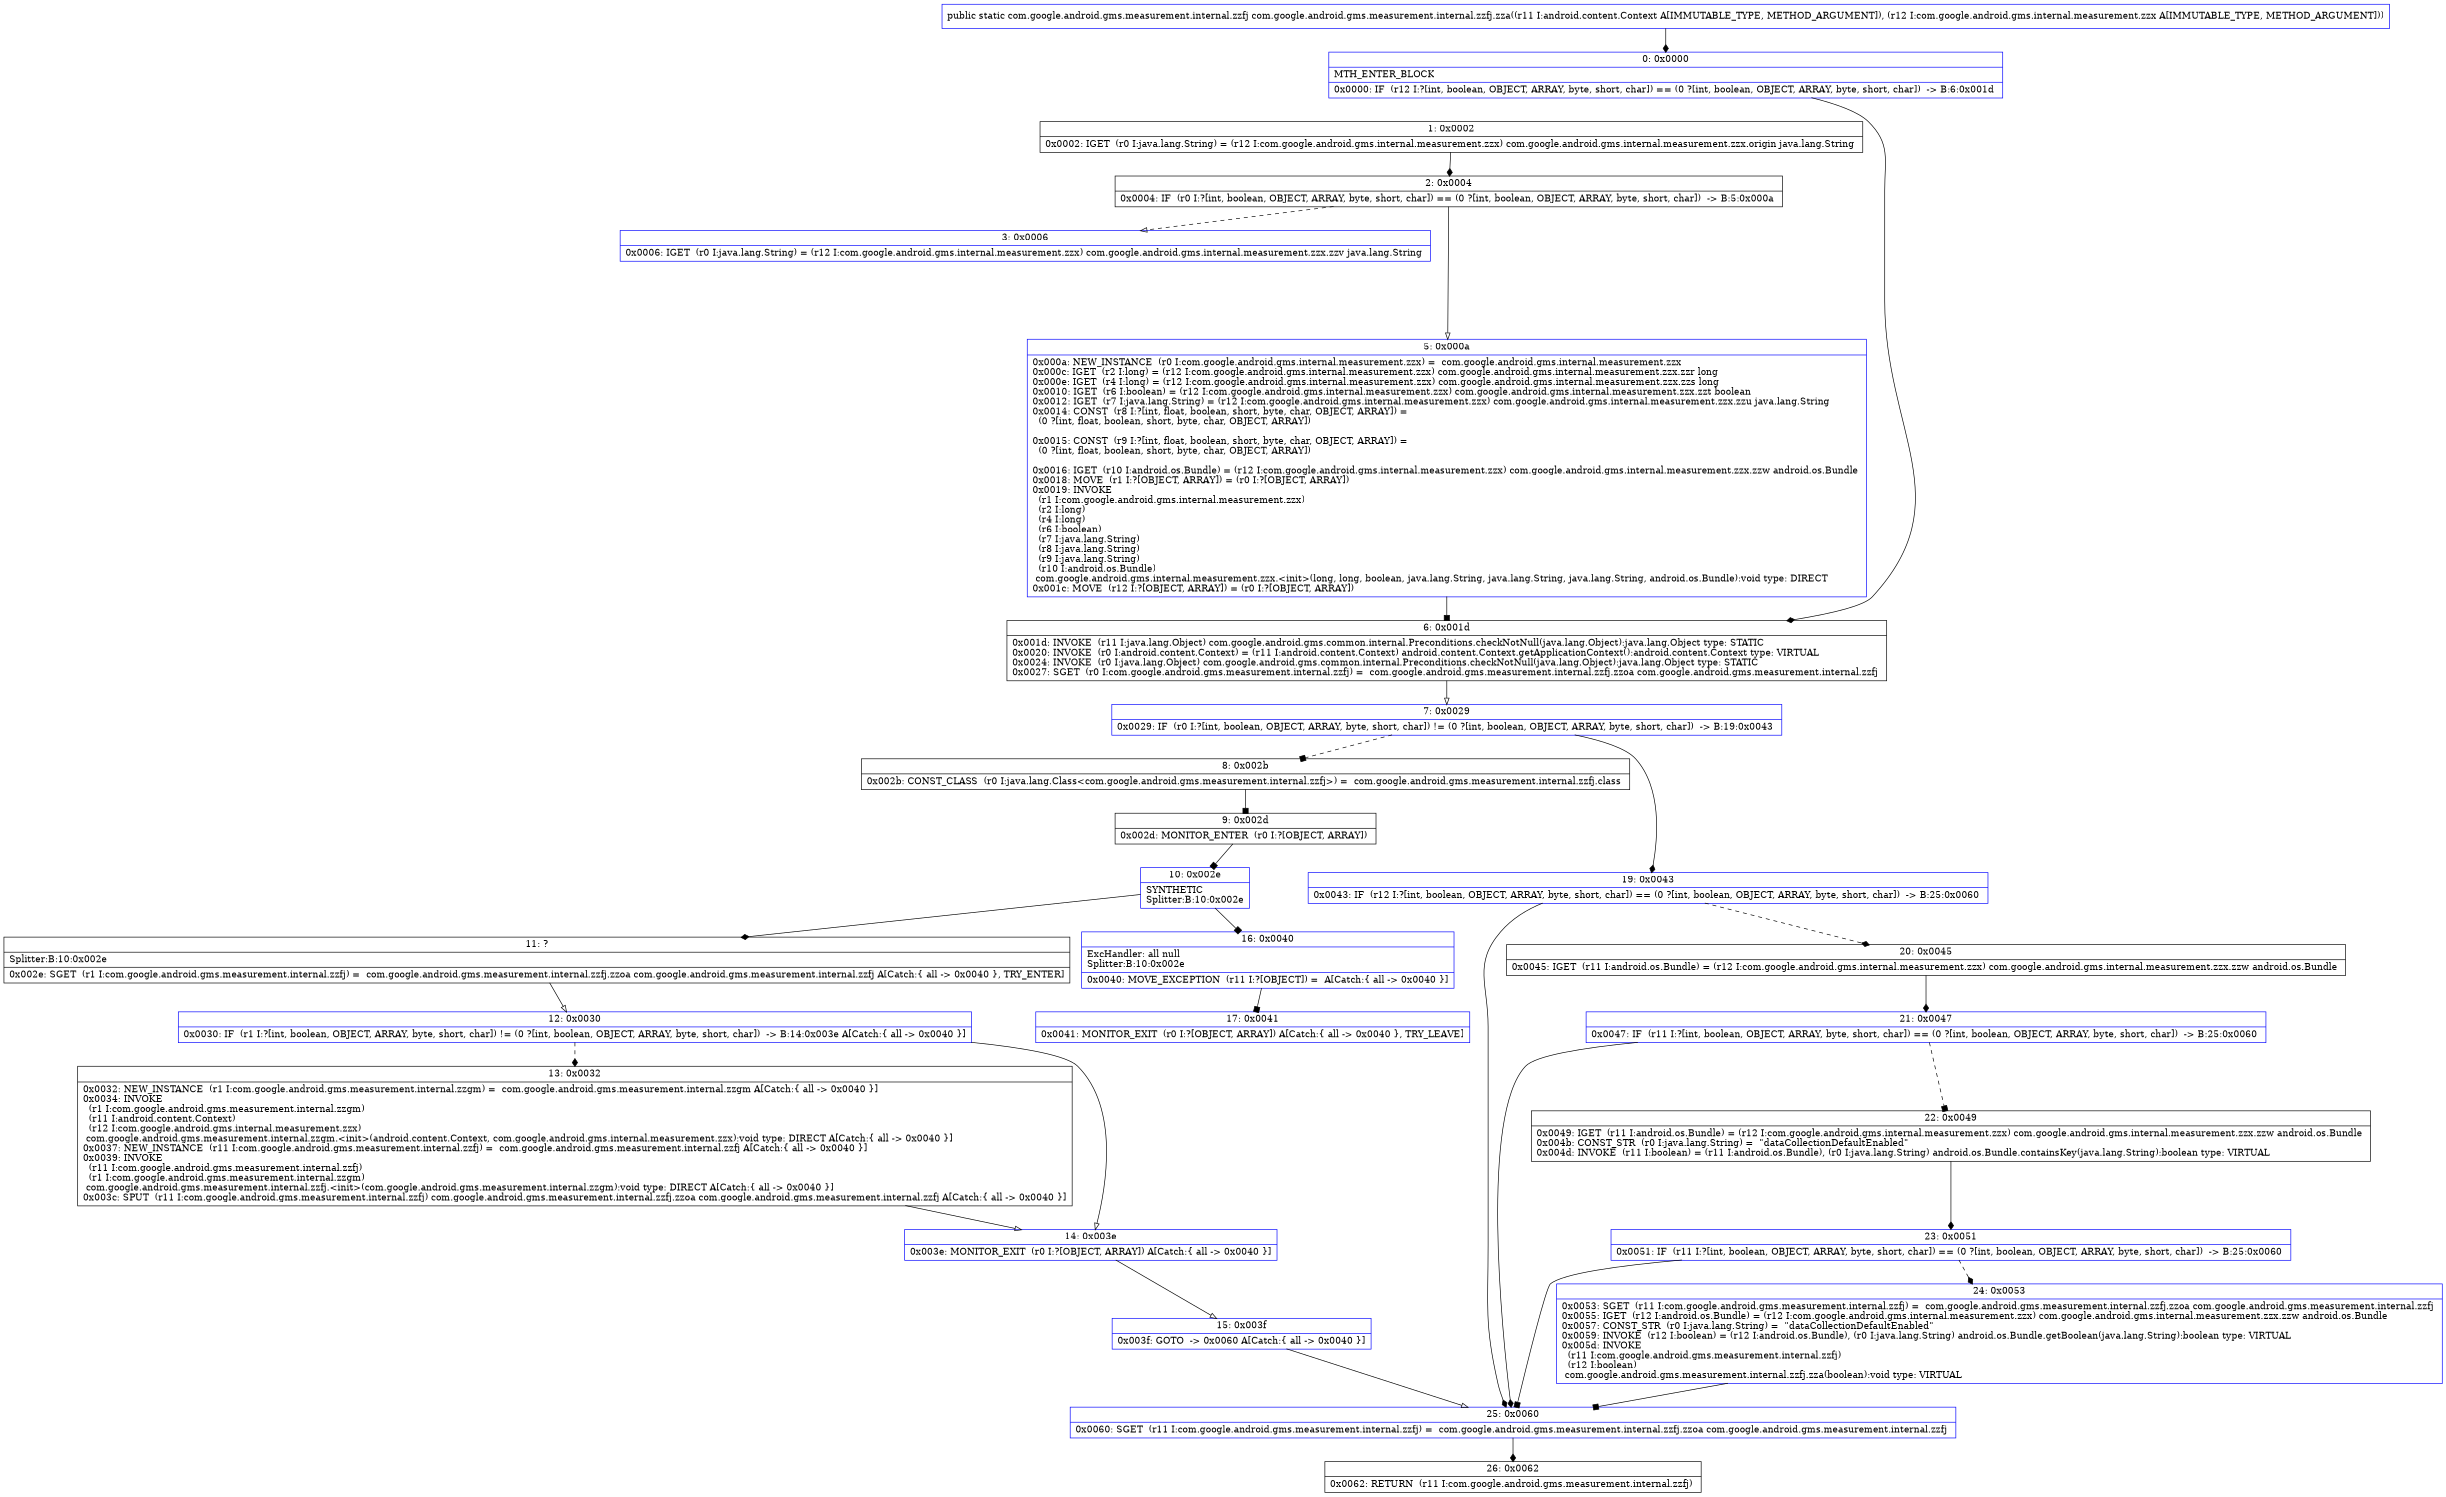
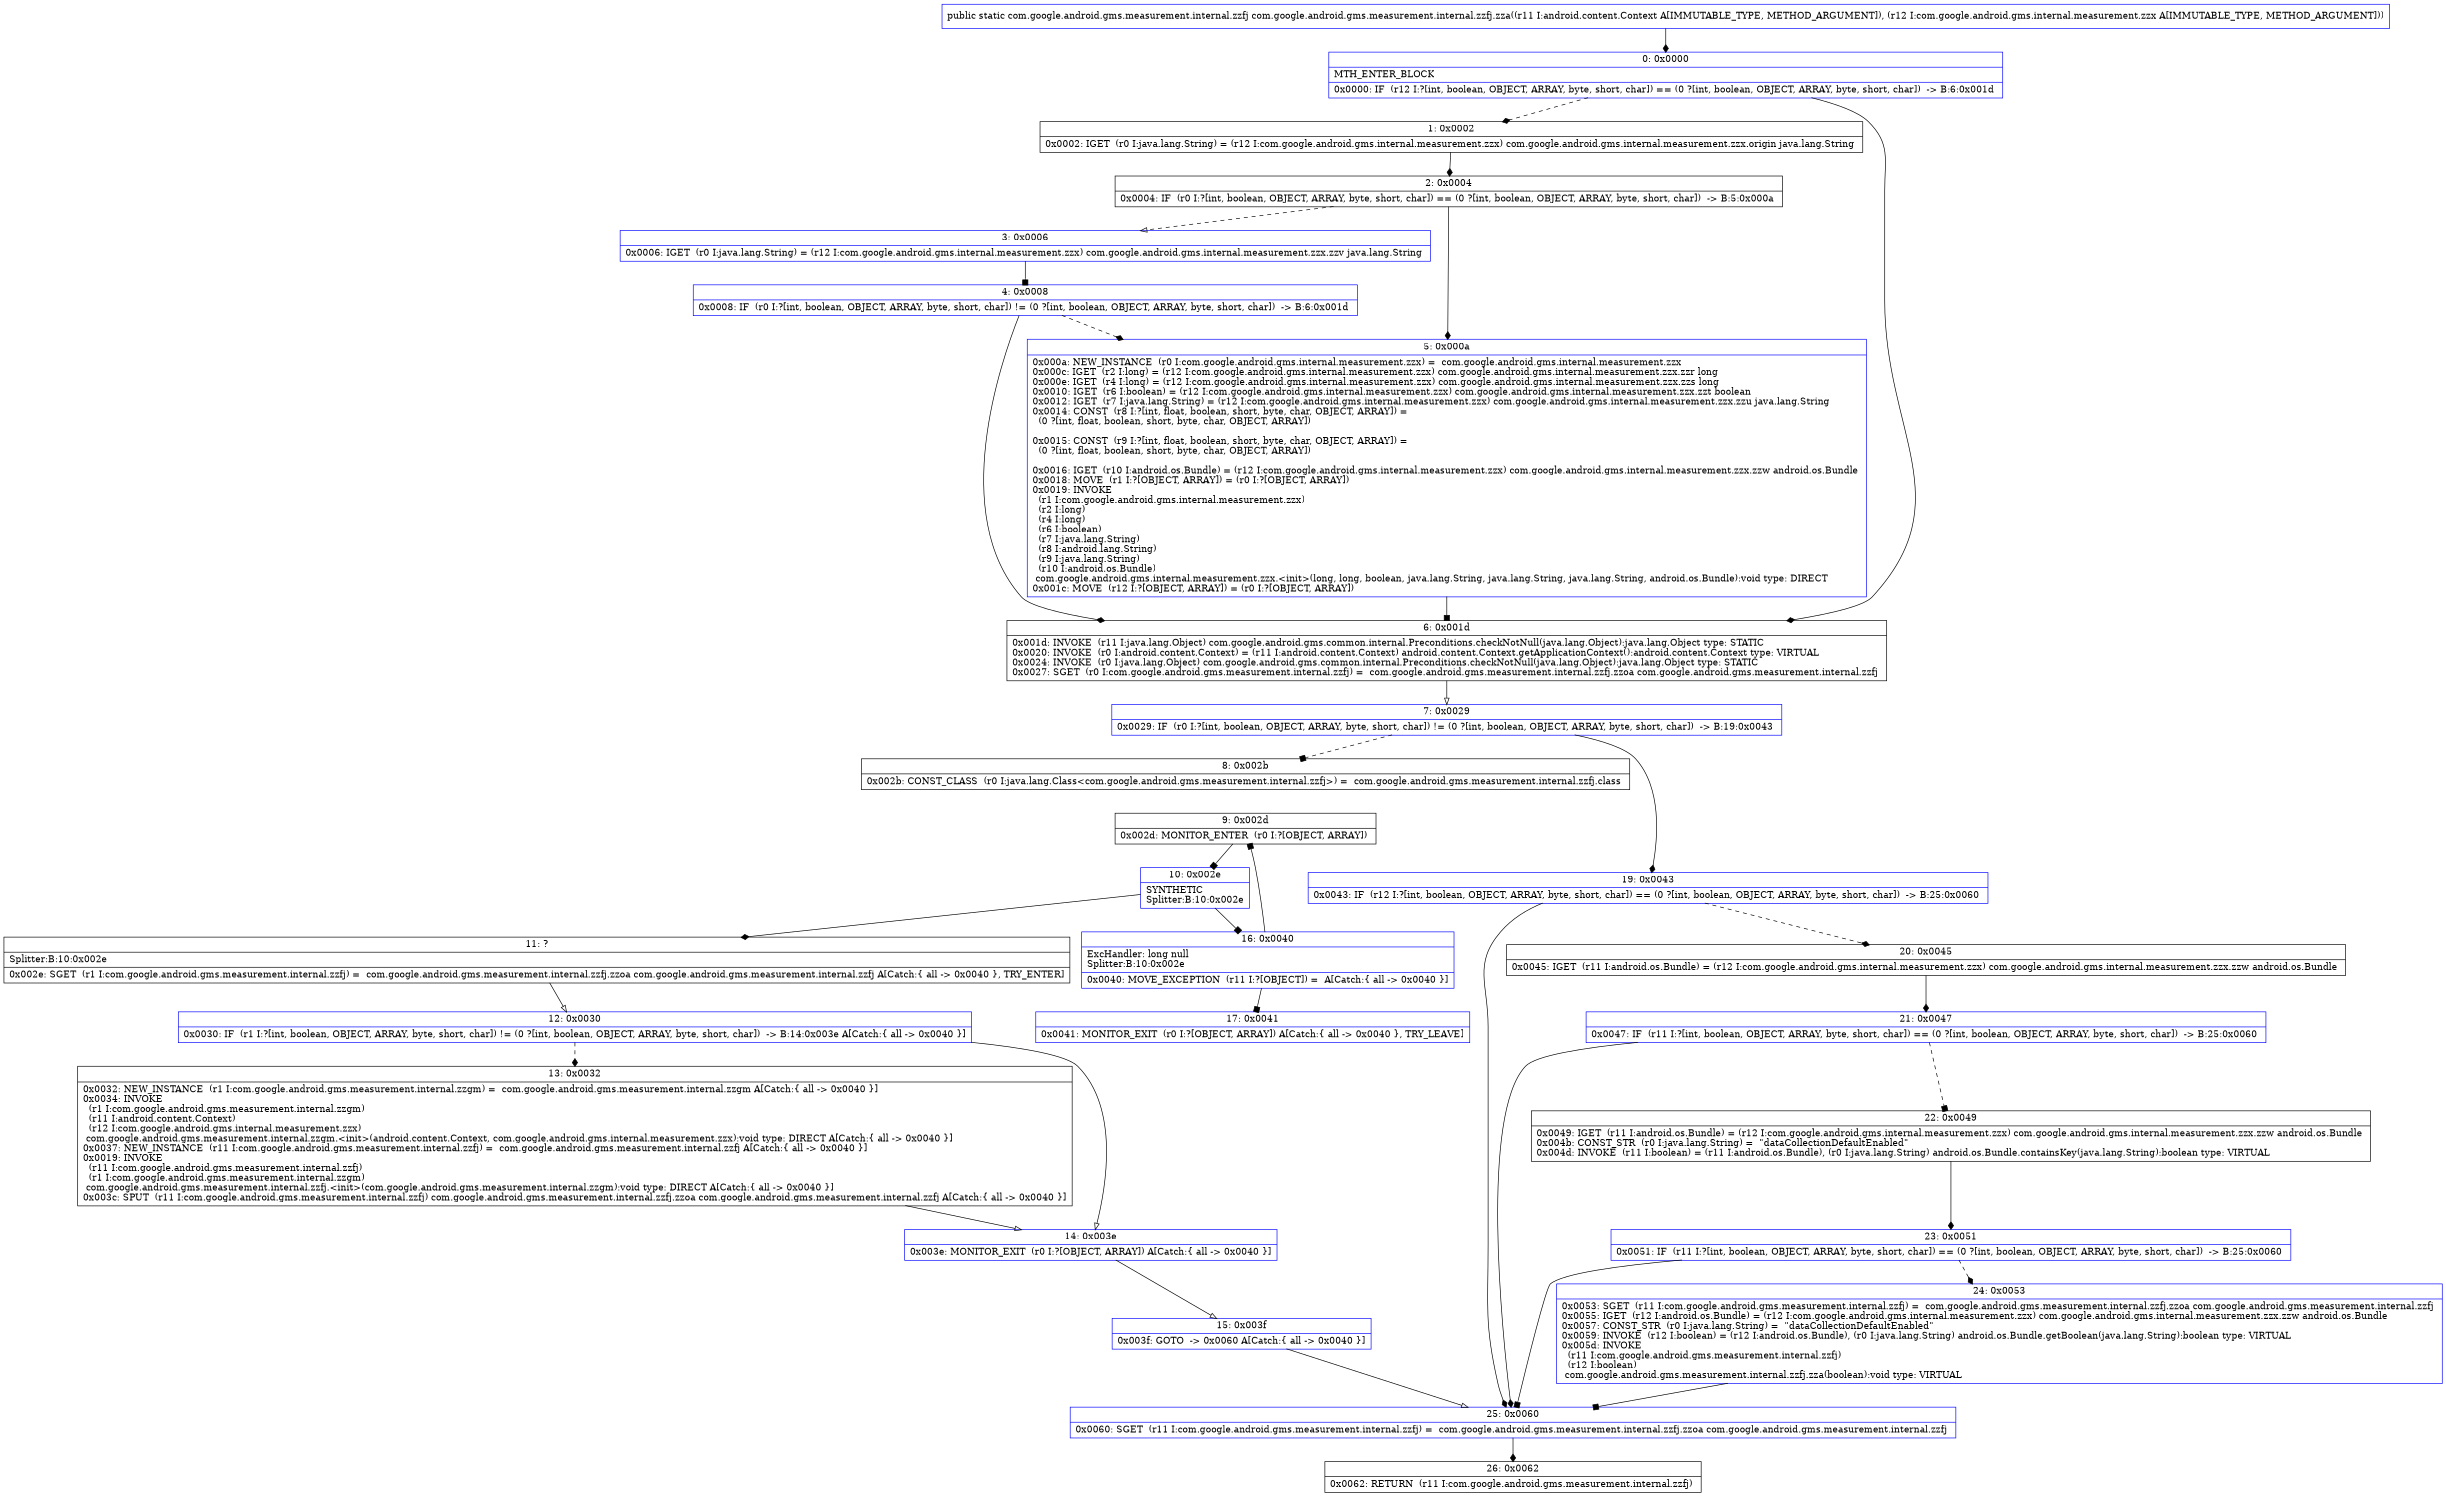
none -> (1549, 109)
(1448, 270) -> (1448, 270)
none -> (1025, 300)
(1086, 549) -> (1095, 549)
(1246, 798) -> (1259, 891)
(1133, 954) -> (1138, 954)
(126, 1158) -> (126, 1158)
